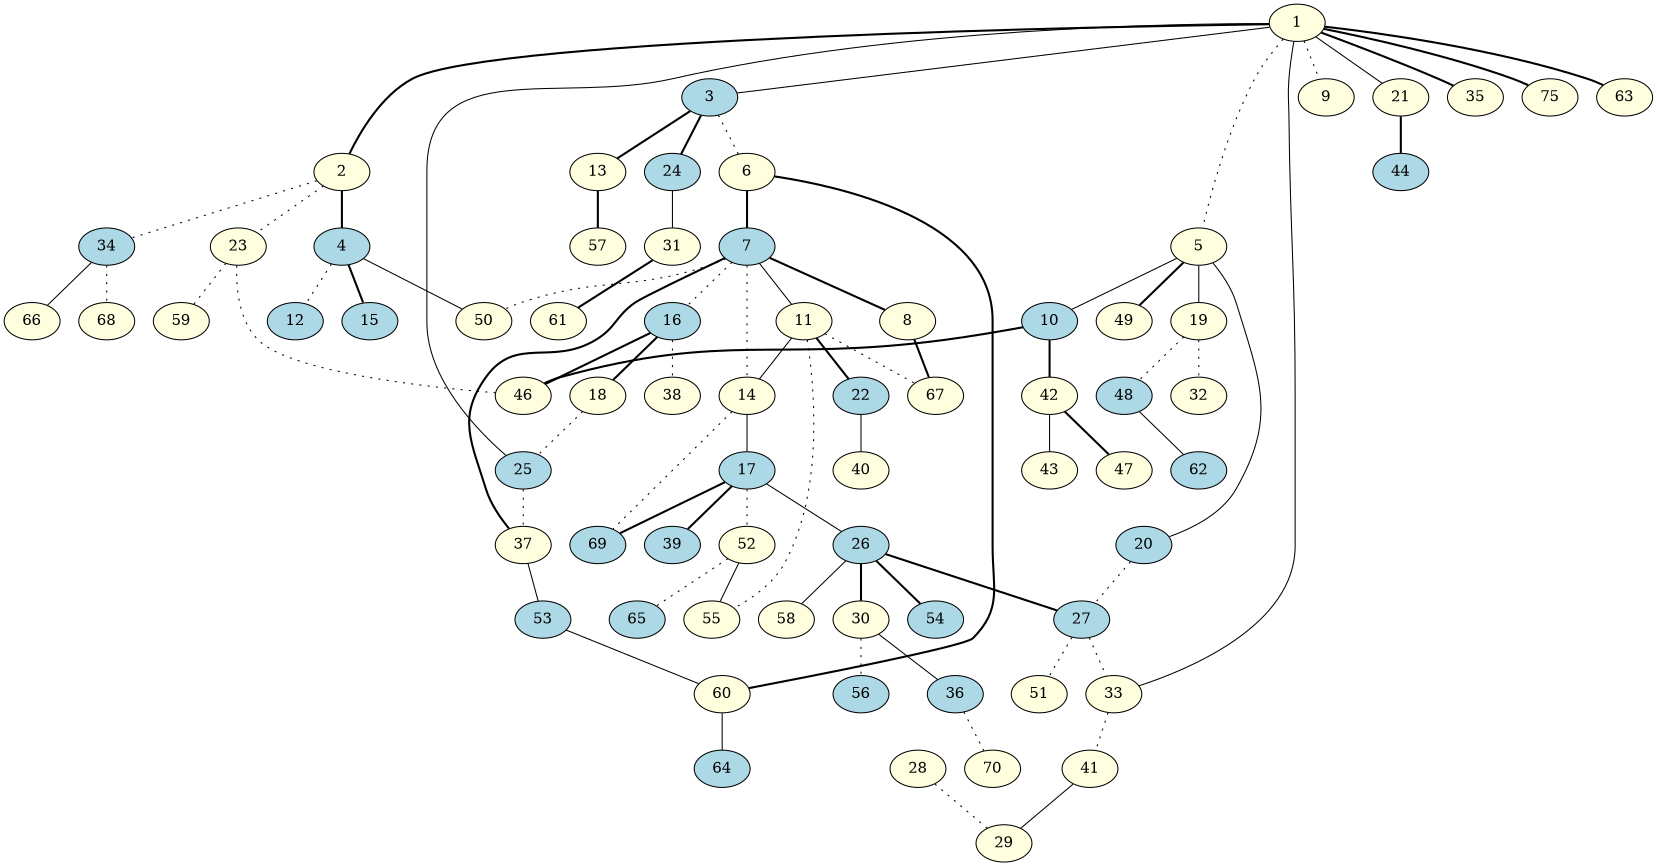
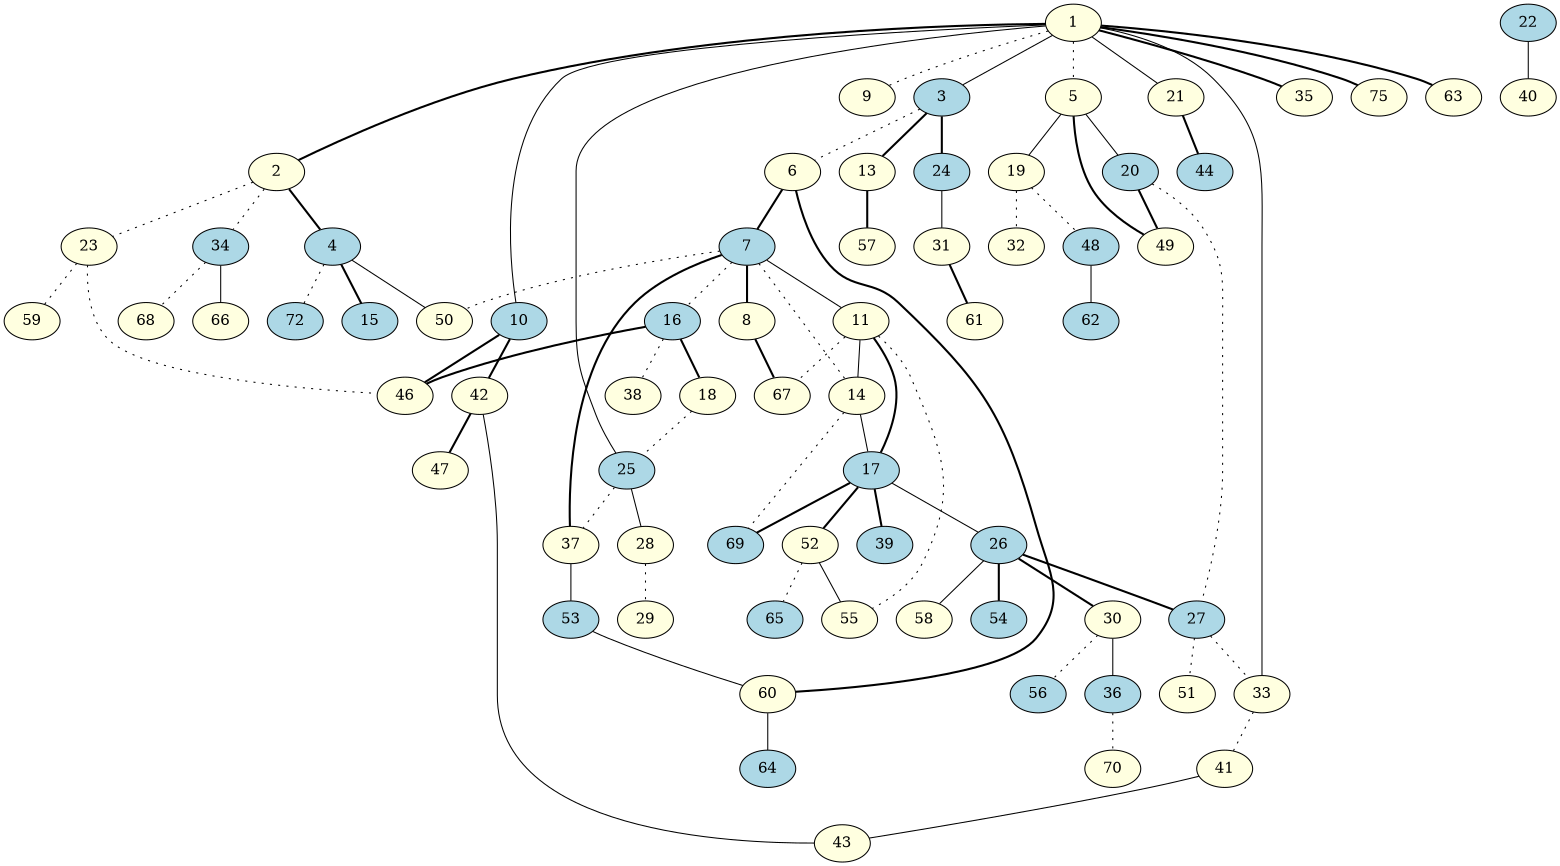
none -> (1148, 209)
(1124, 284) -> (577, 72)
(295, 321) -> (295, 321)
(833, 359) -> (896, 394)
none -> (636, 508)
(747, 508) -> (841, 508)
(1047, 806) -> (1035, 810)
